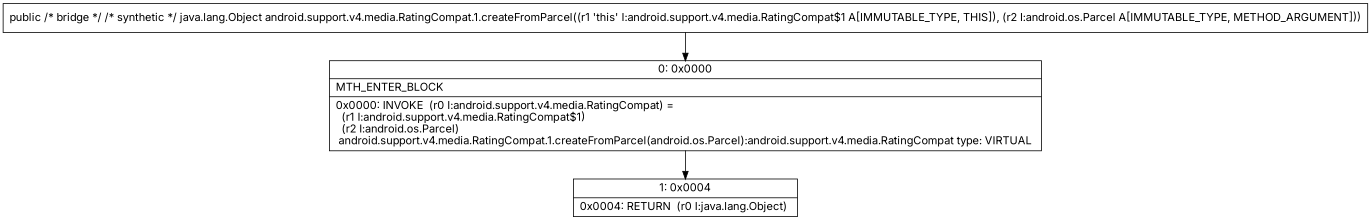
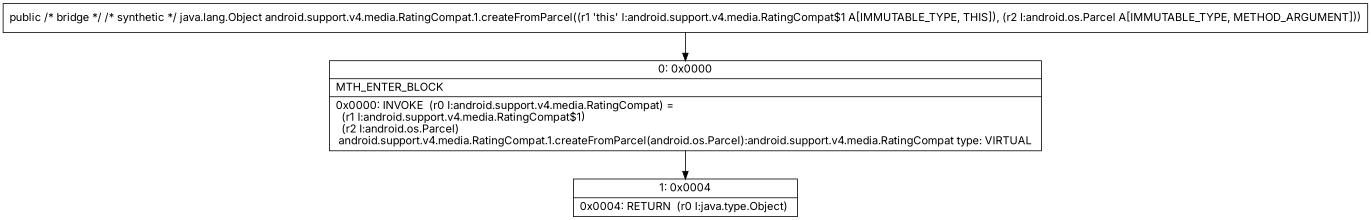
(685, 207) -> (685, 207)
